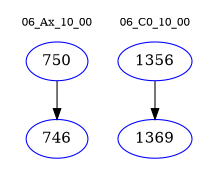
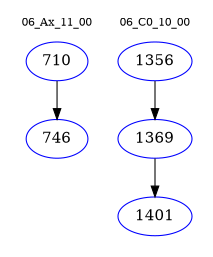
(57, 23) -> (57, 23)
(57, 61) -> (57, 61)
none -> (155, 216)
